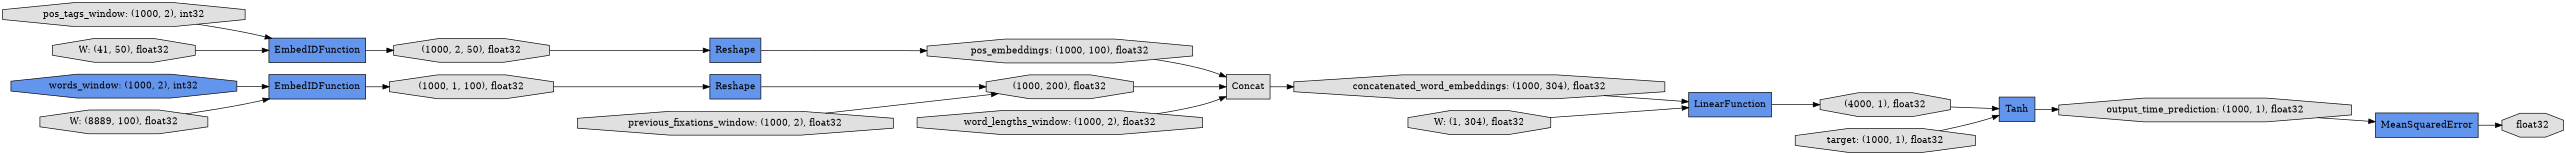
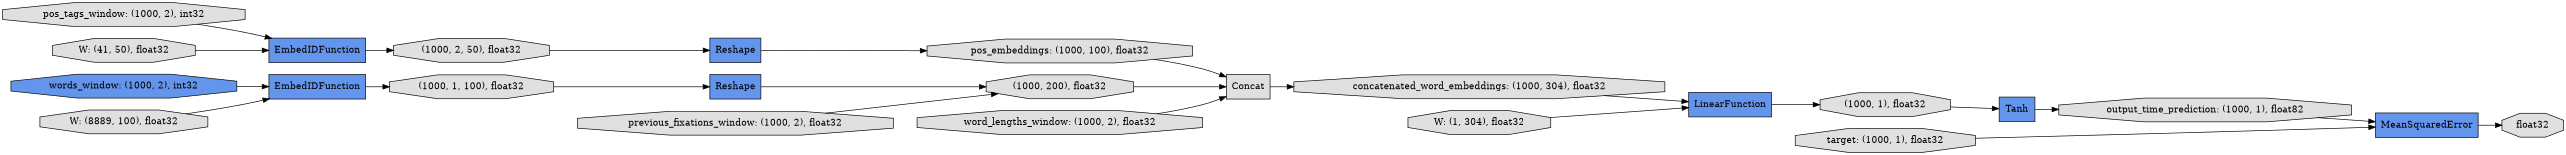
(1885, 105) -> (1885, 105)
(2205, 110) -> (2205, 110)
(1966, 125) -> (2172, 133)
